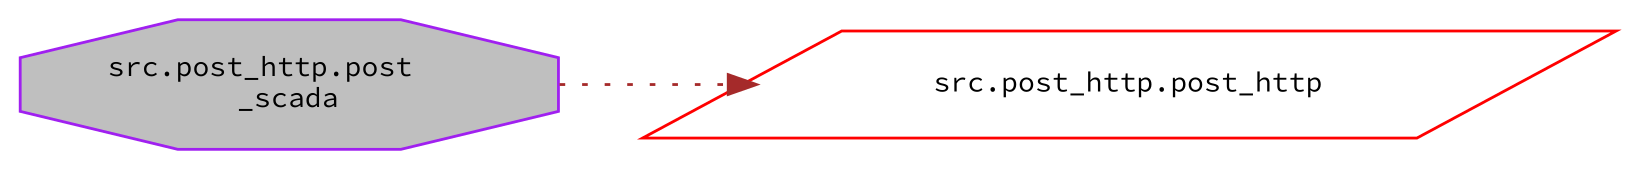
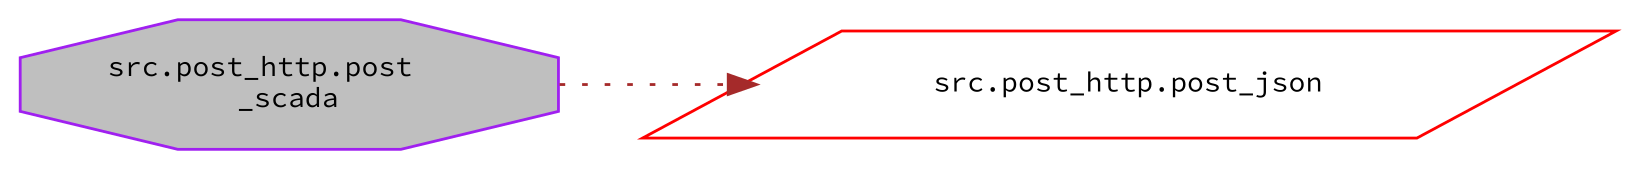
(1129, 85) -> (1129, 85)
